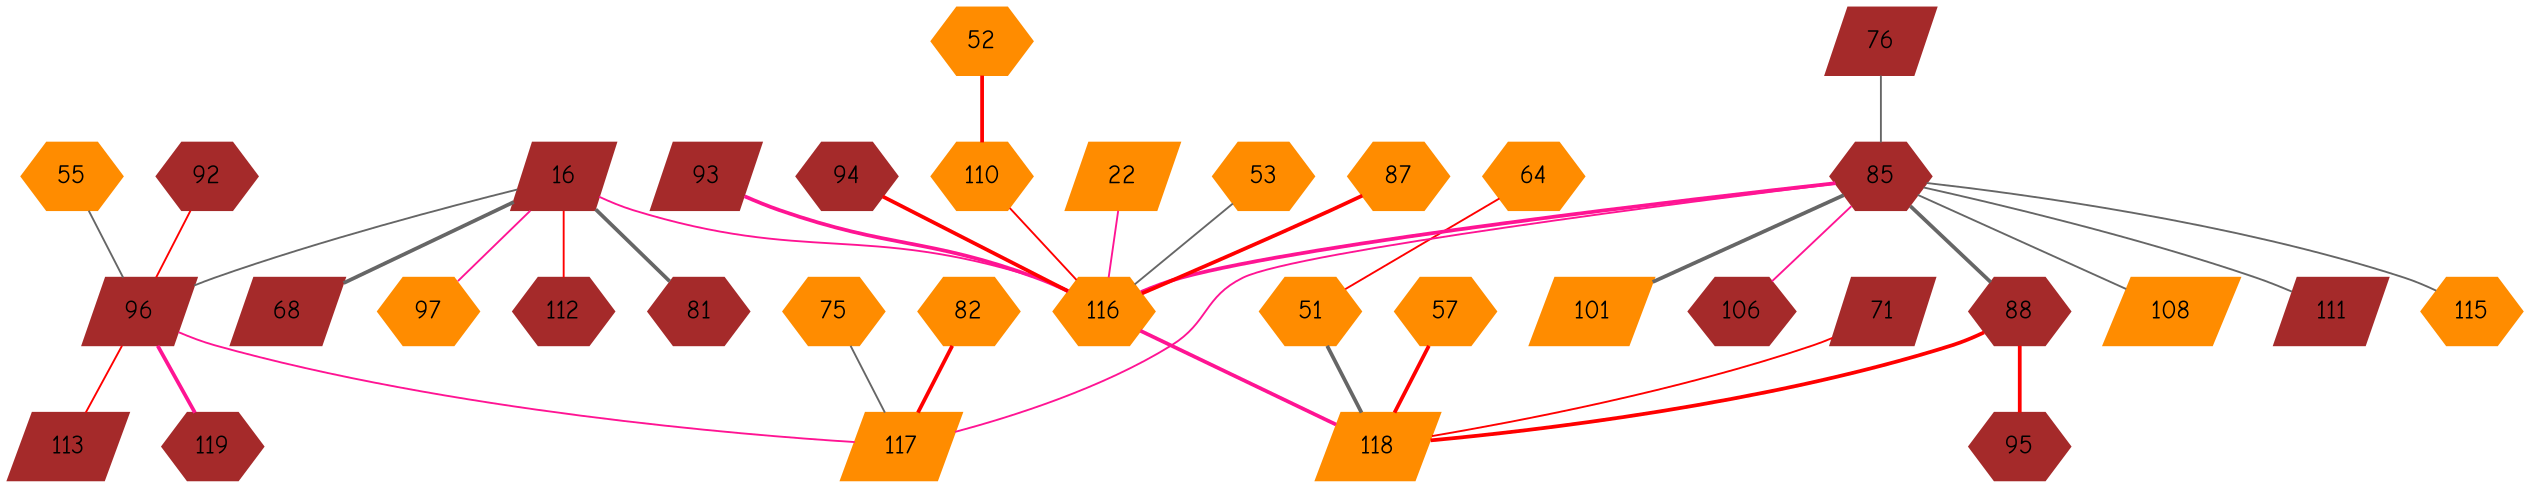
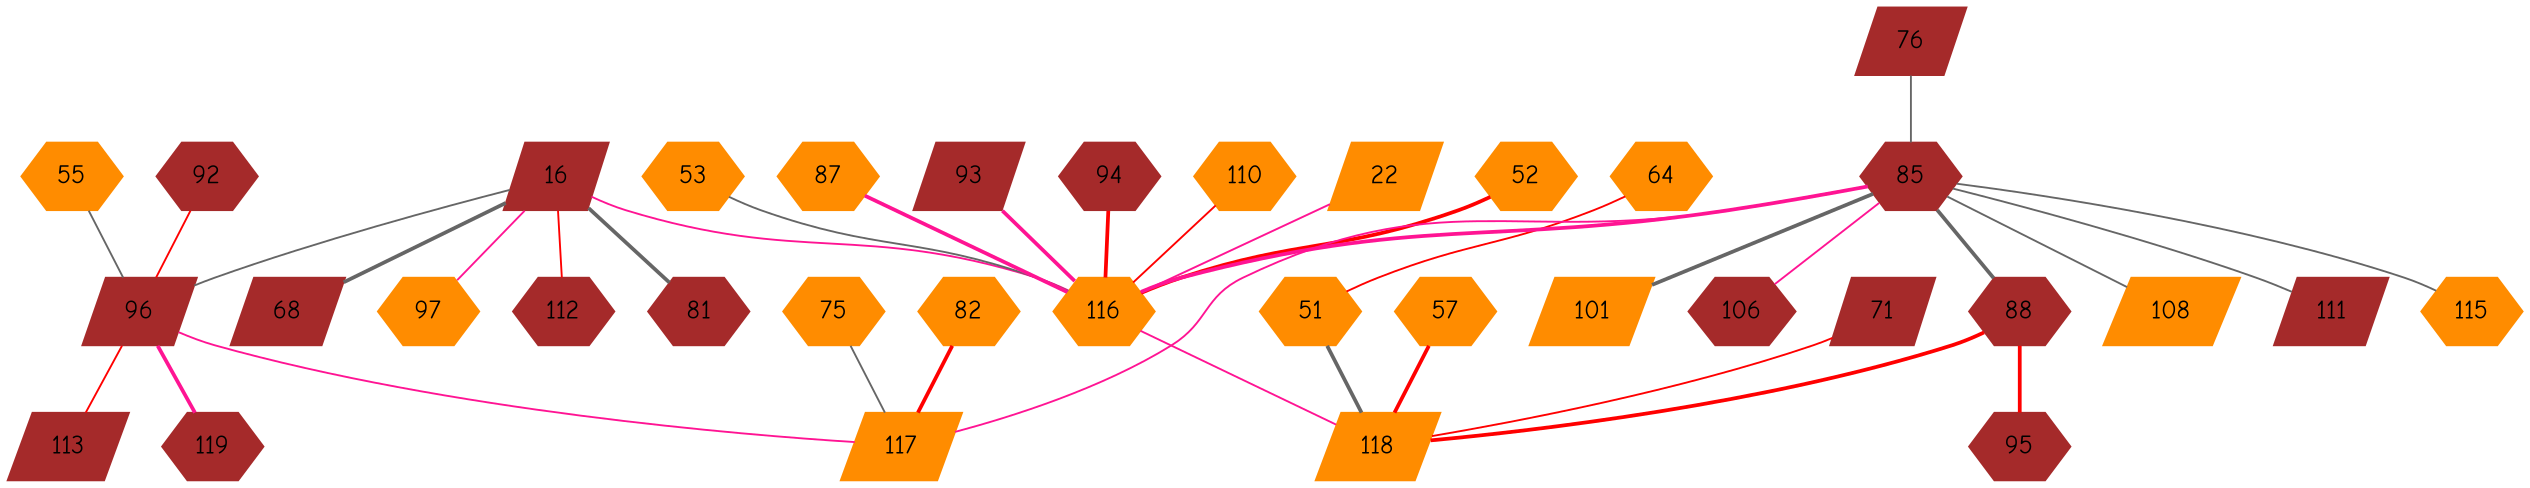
(982, 109) -> (1316, 246)
(1252, 245) -> (966, 244)
(1238, 378) -> (1238, 378)
